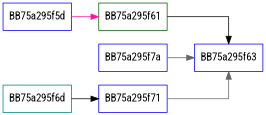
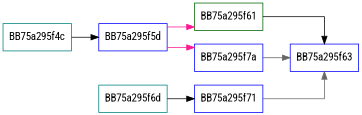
none -> (37, 37)
none -> (177, 47)
